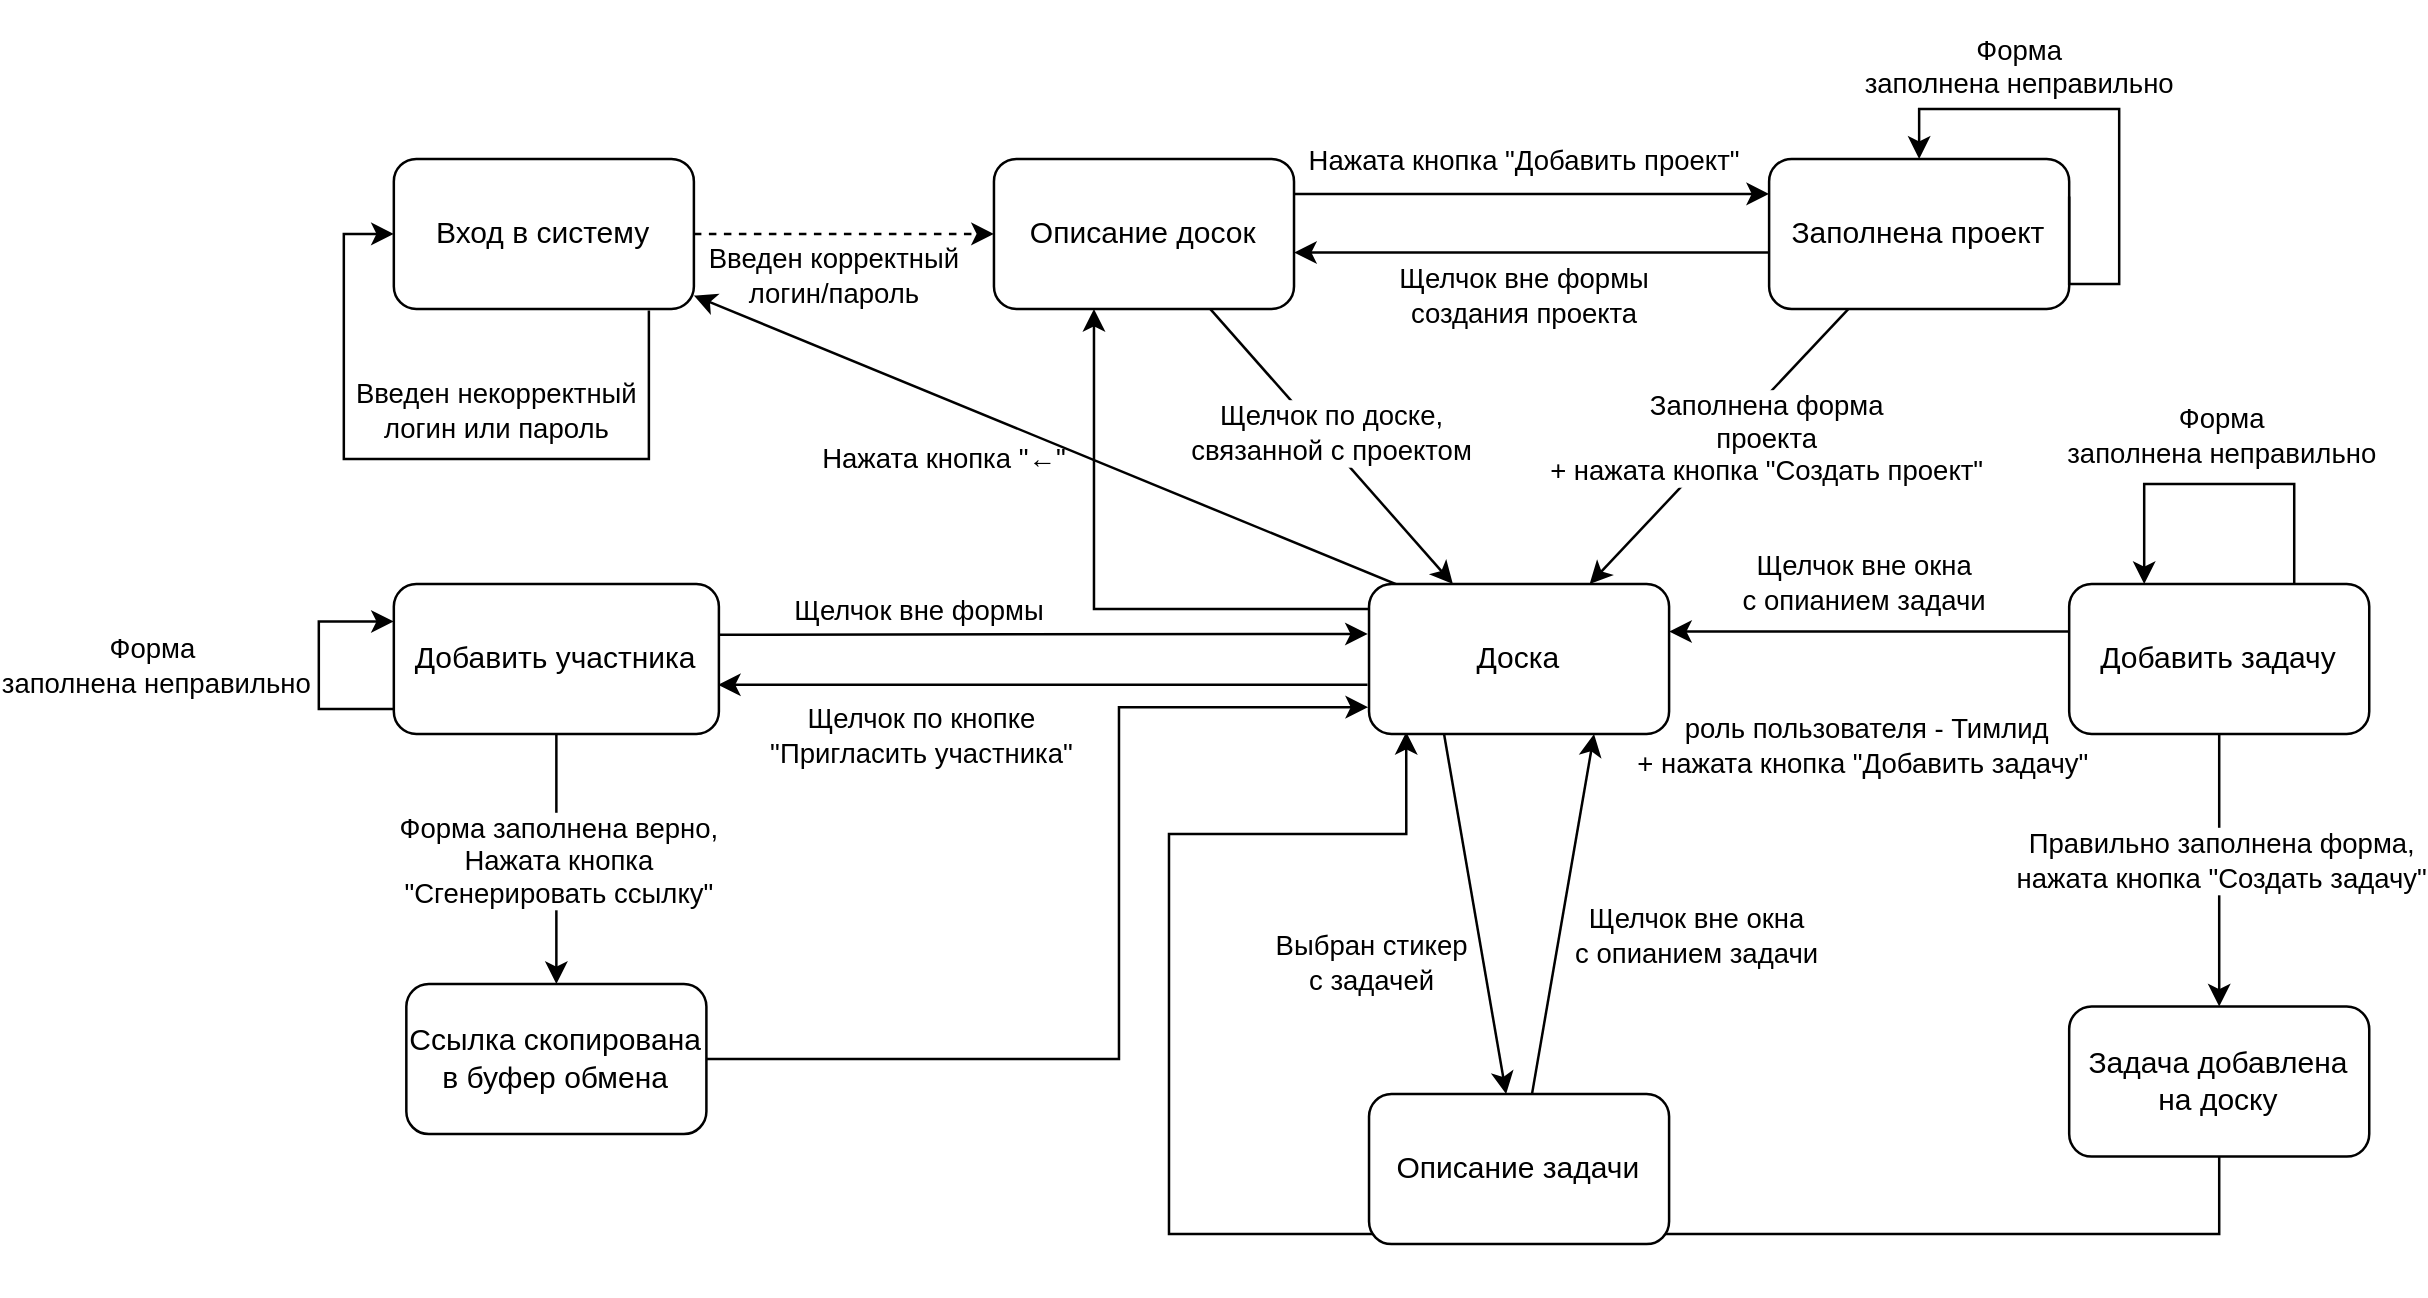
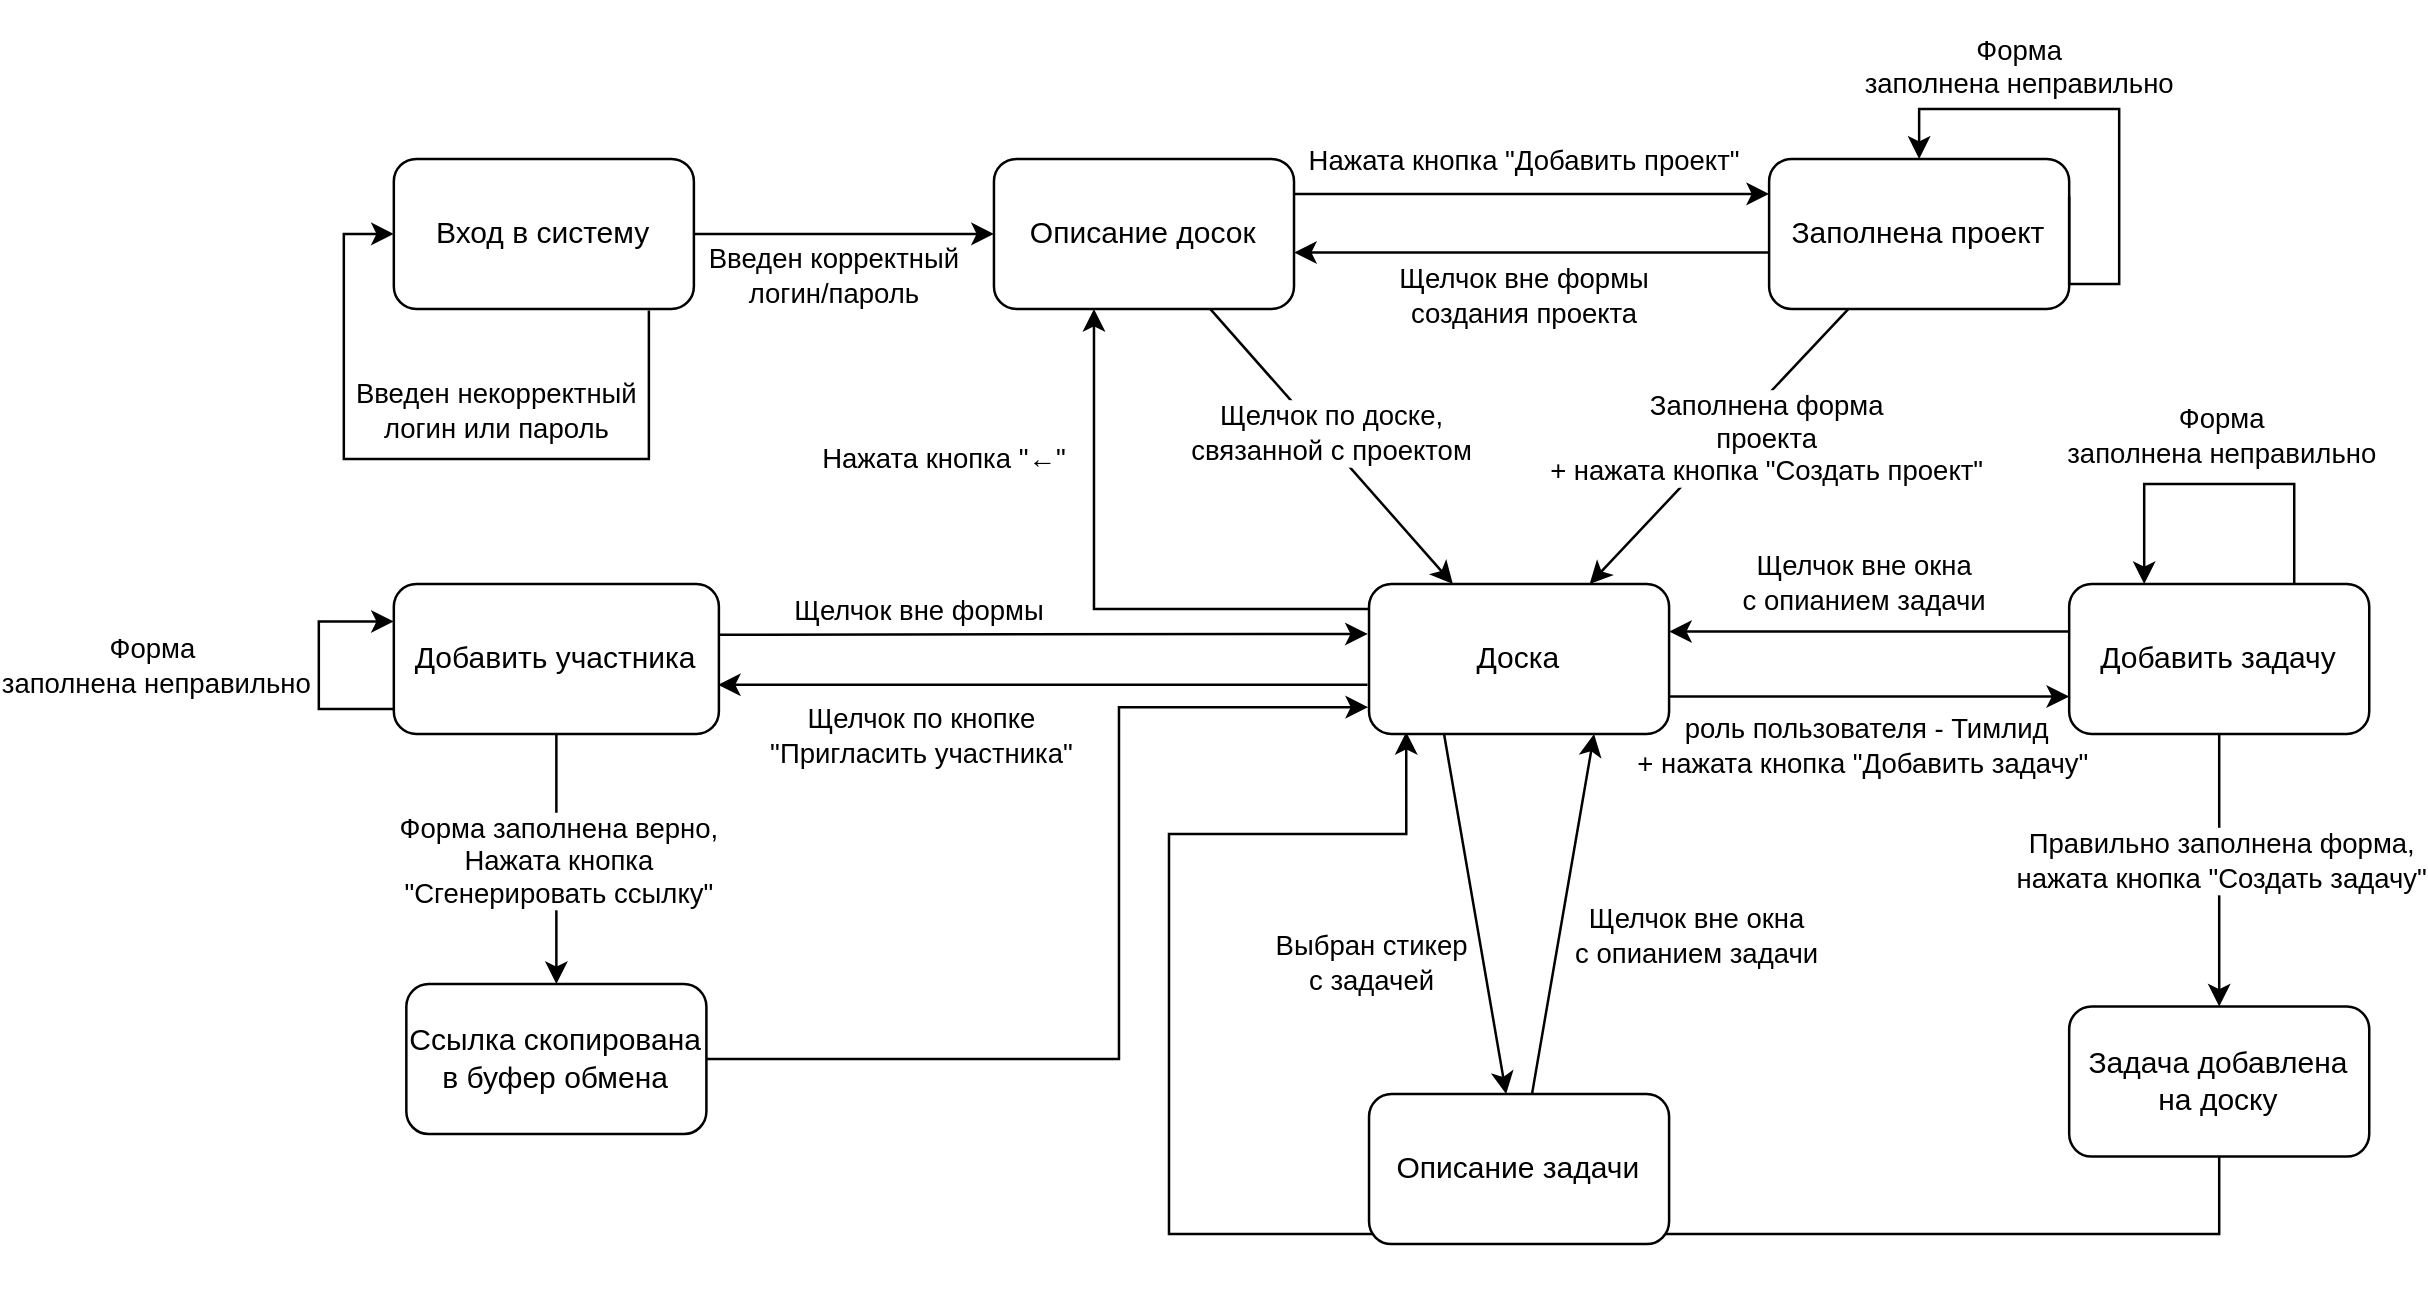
(838, 234) -> (838, 234)
(899, 380) -> (1861, 696)
